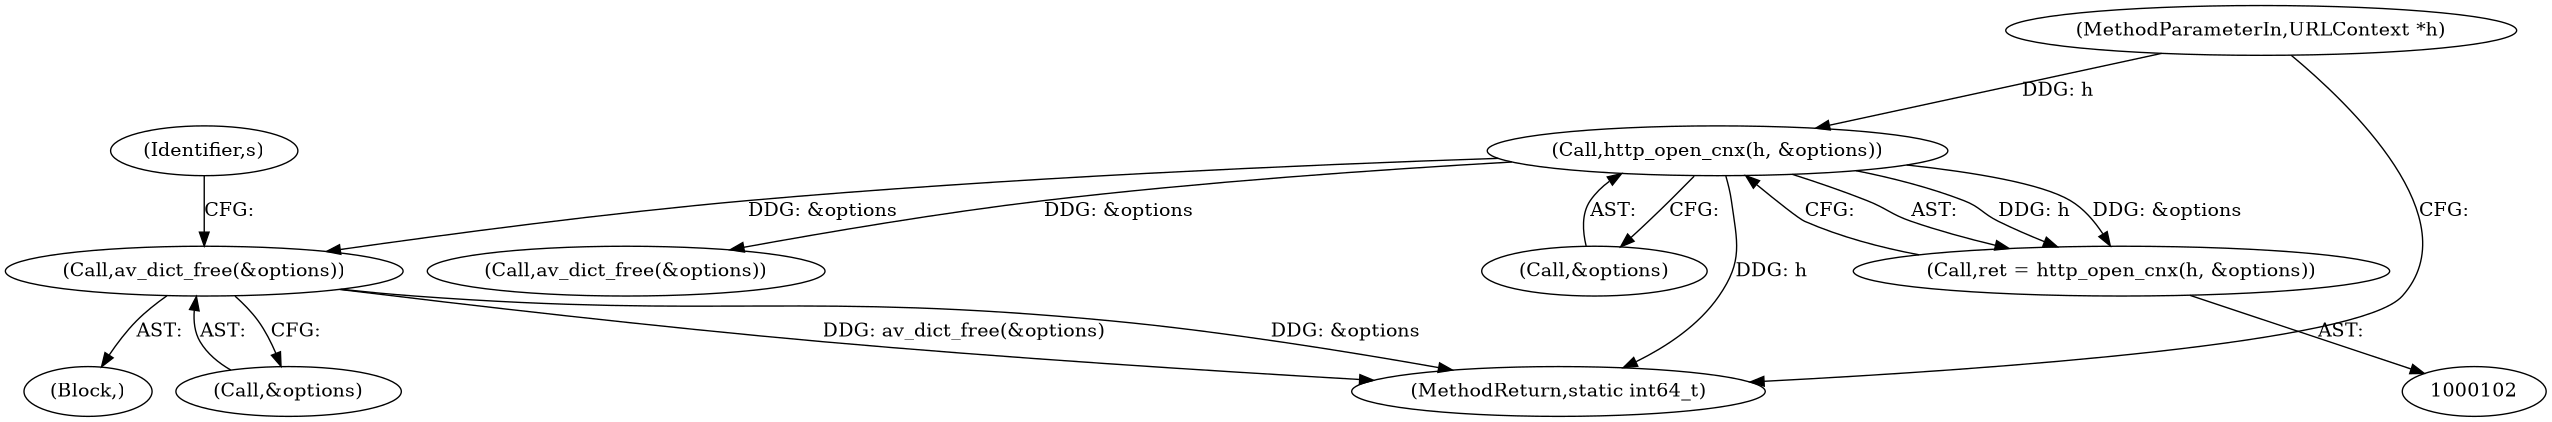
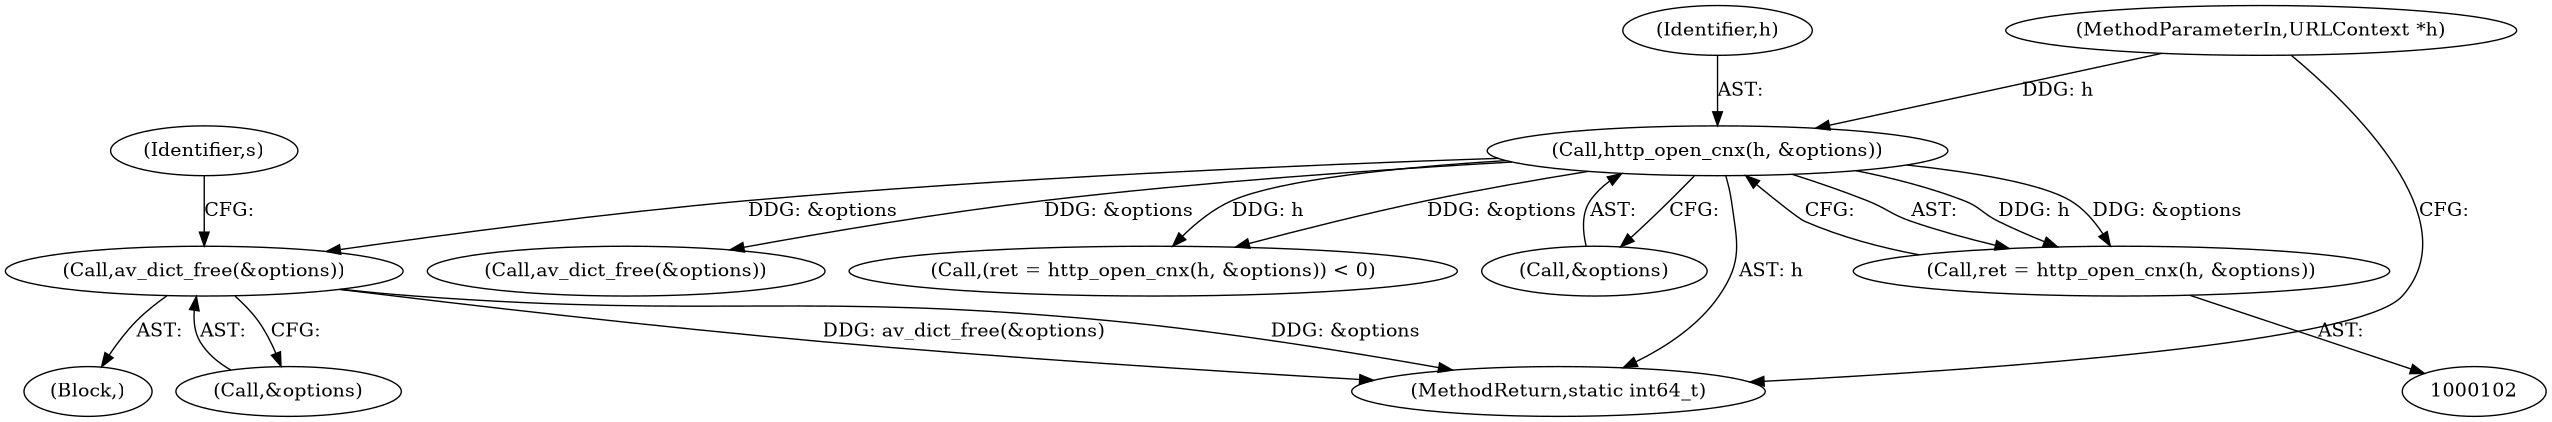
none -> (1718, 30)
none -> (1153, 271)
(1771, 271) -> (1771, 271)
